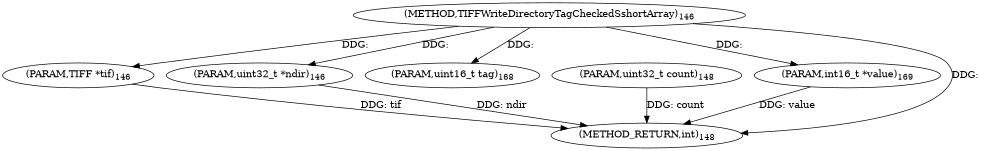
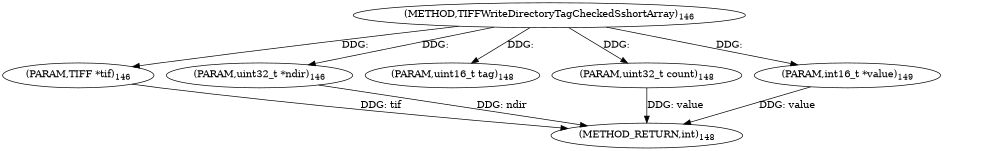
(937, 57) -> (595, 44)
(506, 74) -> (506, 74)
(906, 74) -> (906, 74)
(676, 105) -> (676, 105)
